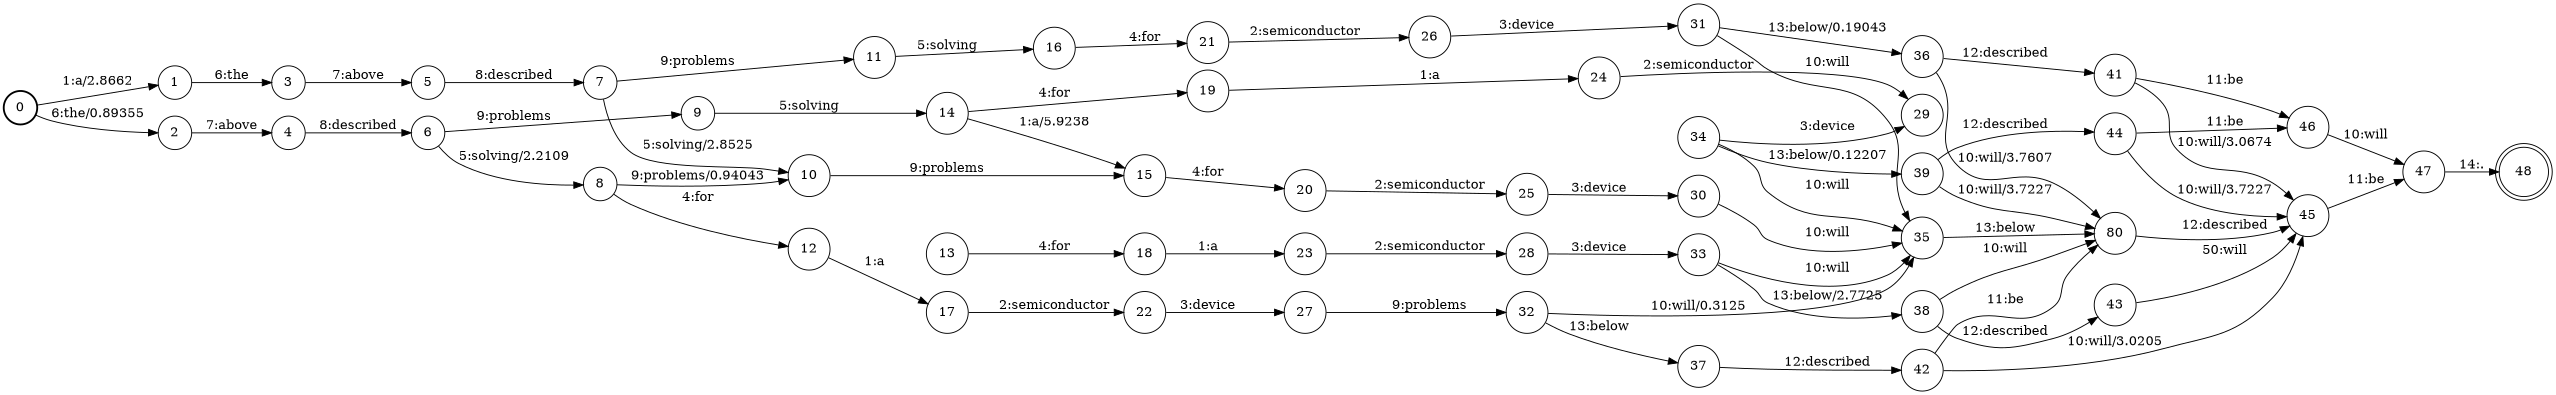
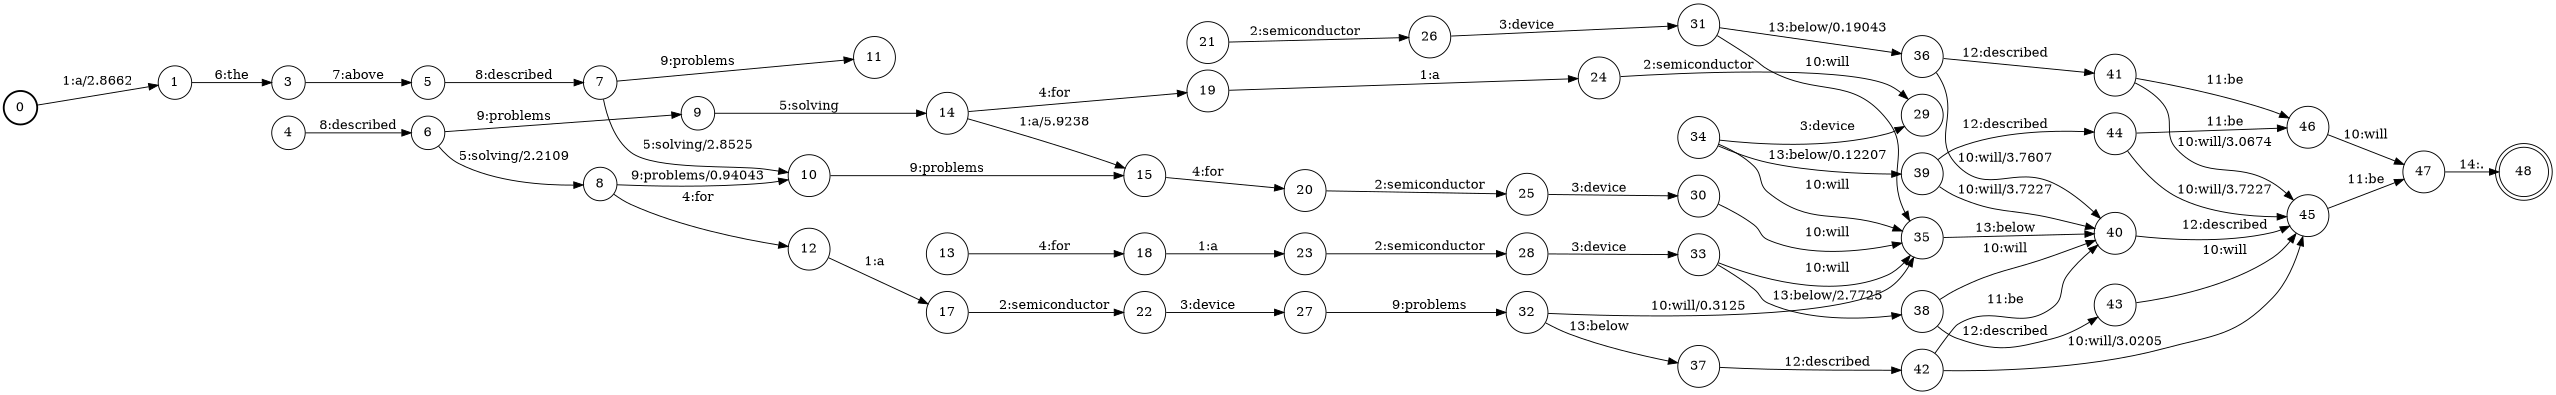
(1054, 48) -> none
(175, 133) -> none
(2115, 233) -> (2115, 233)
(2225, 251) -> (2225, 251)
